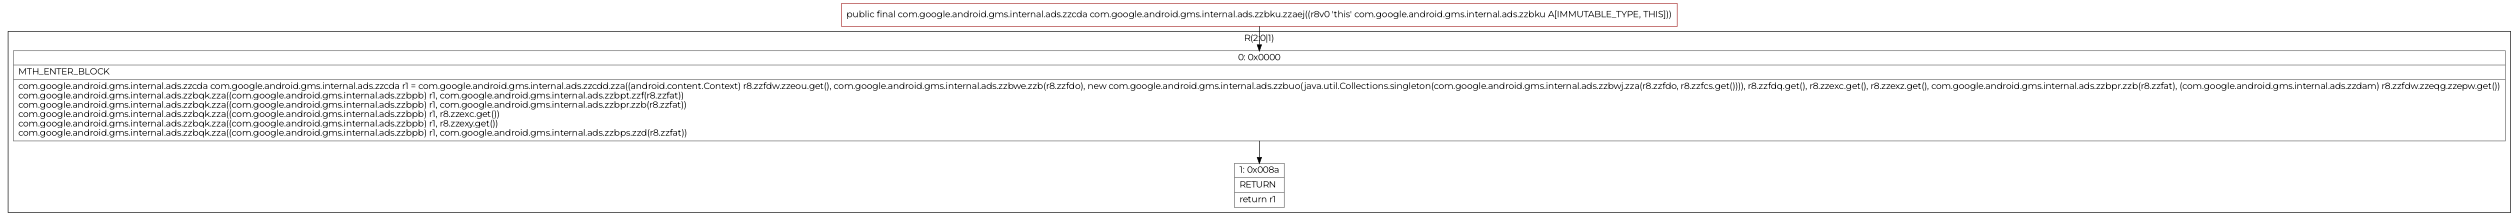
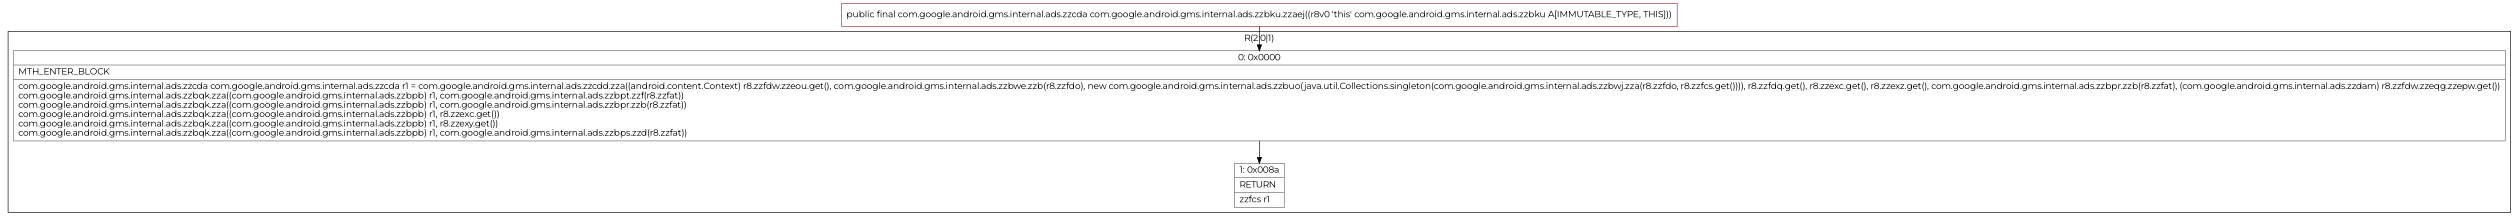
(1258, 200) -> (1255, 200)
